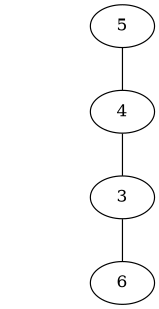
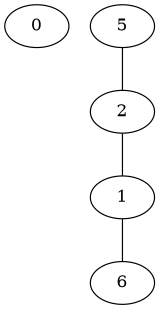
none -> (37, 26)
(122, 112) -> (122, 112)
(122, 197) -> (122, 197)
